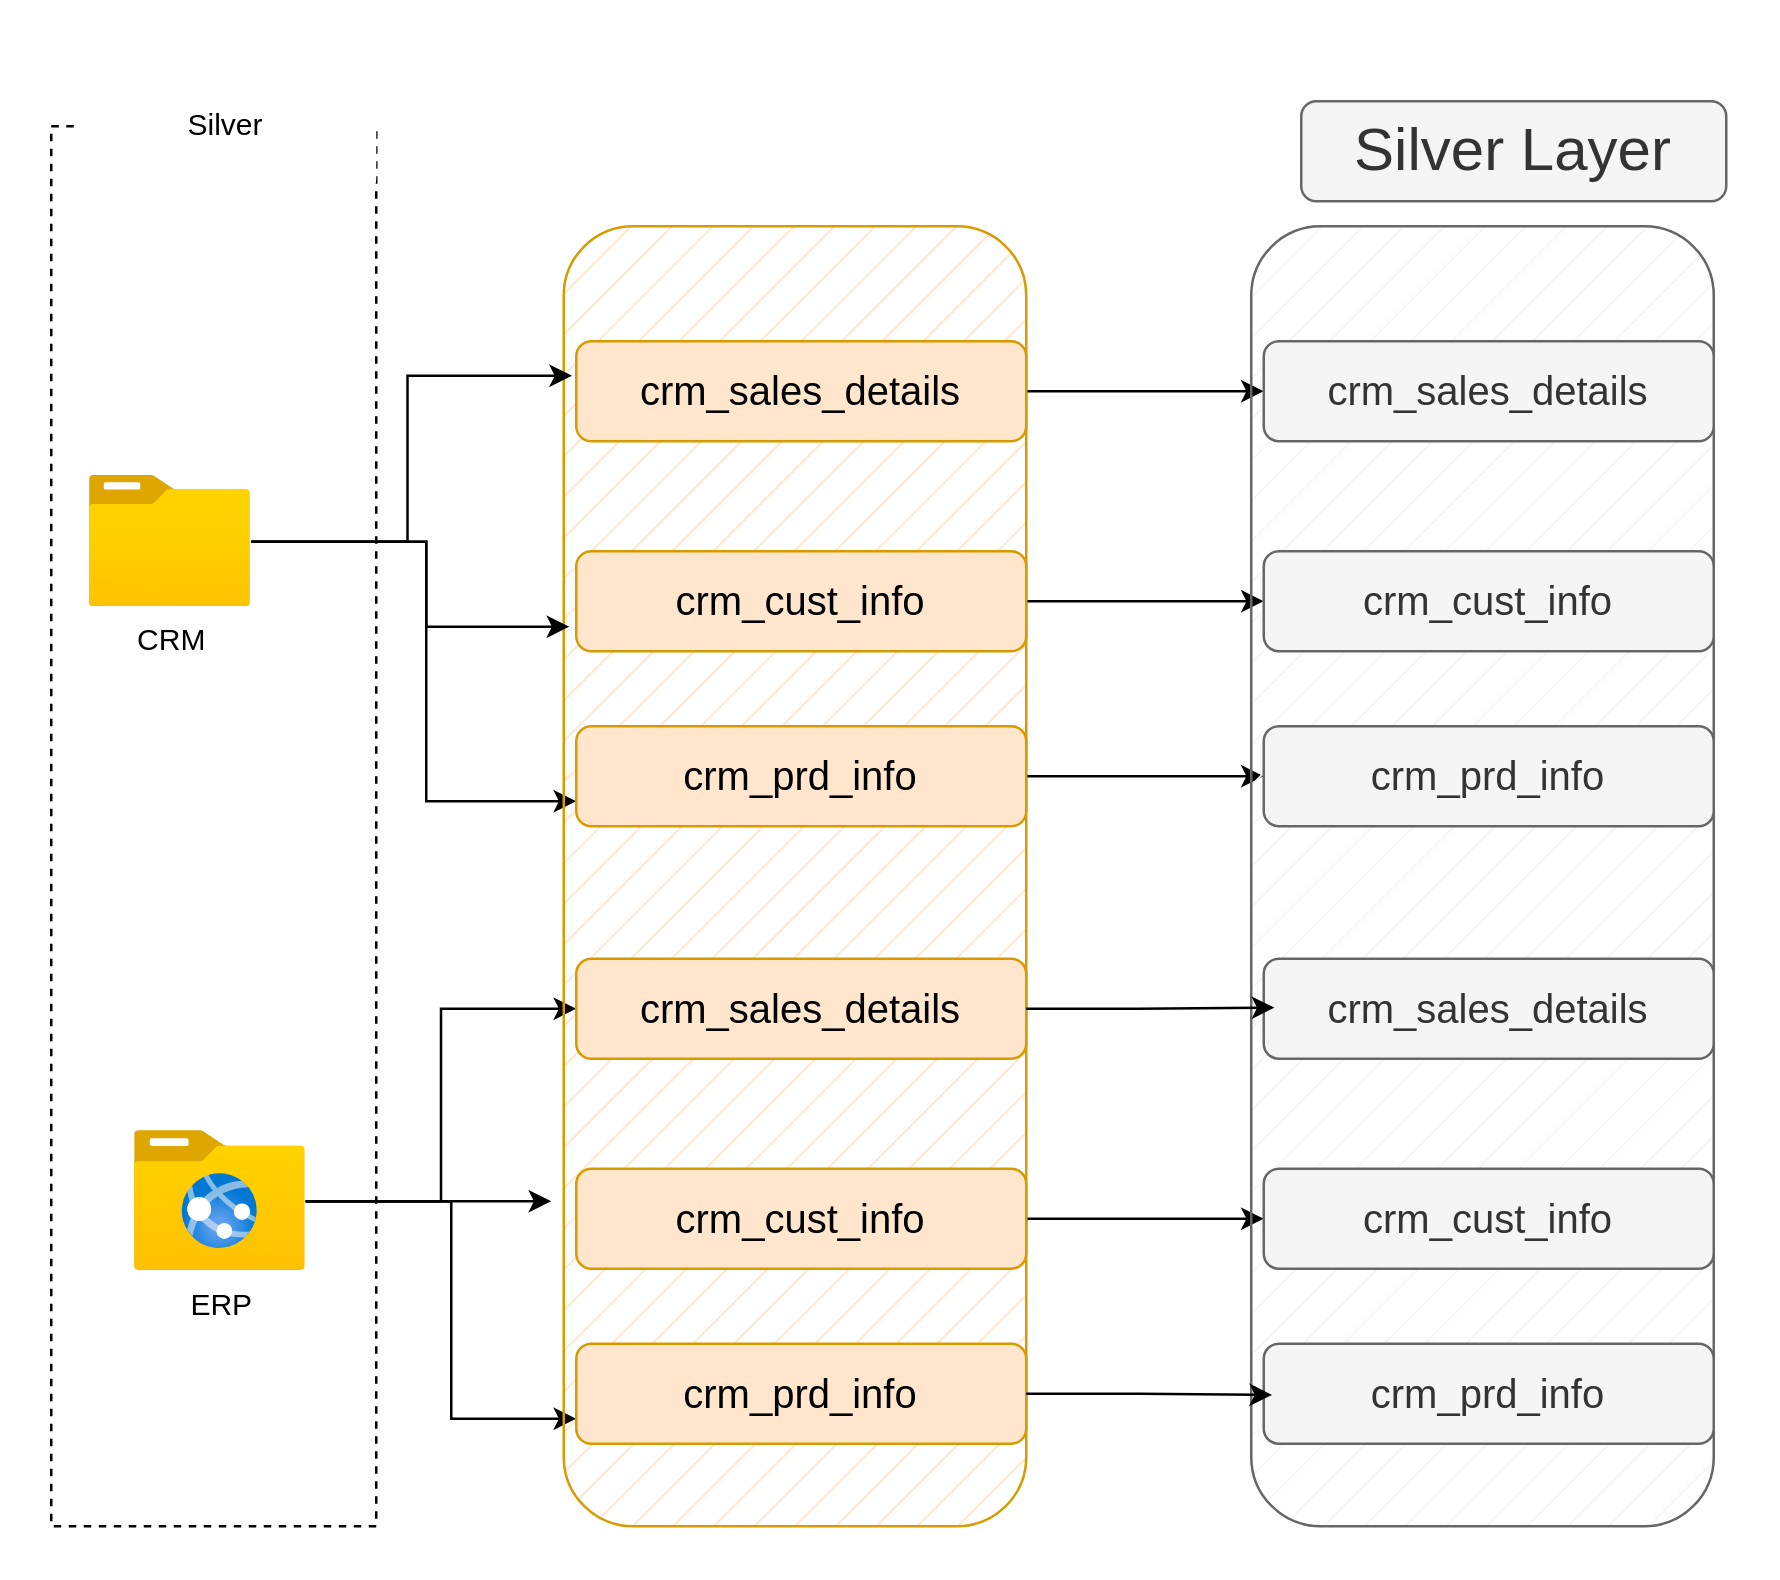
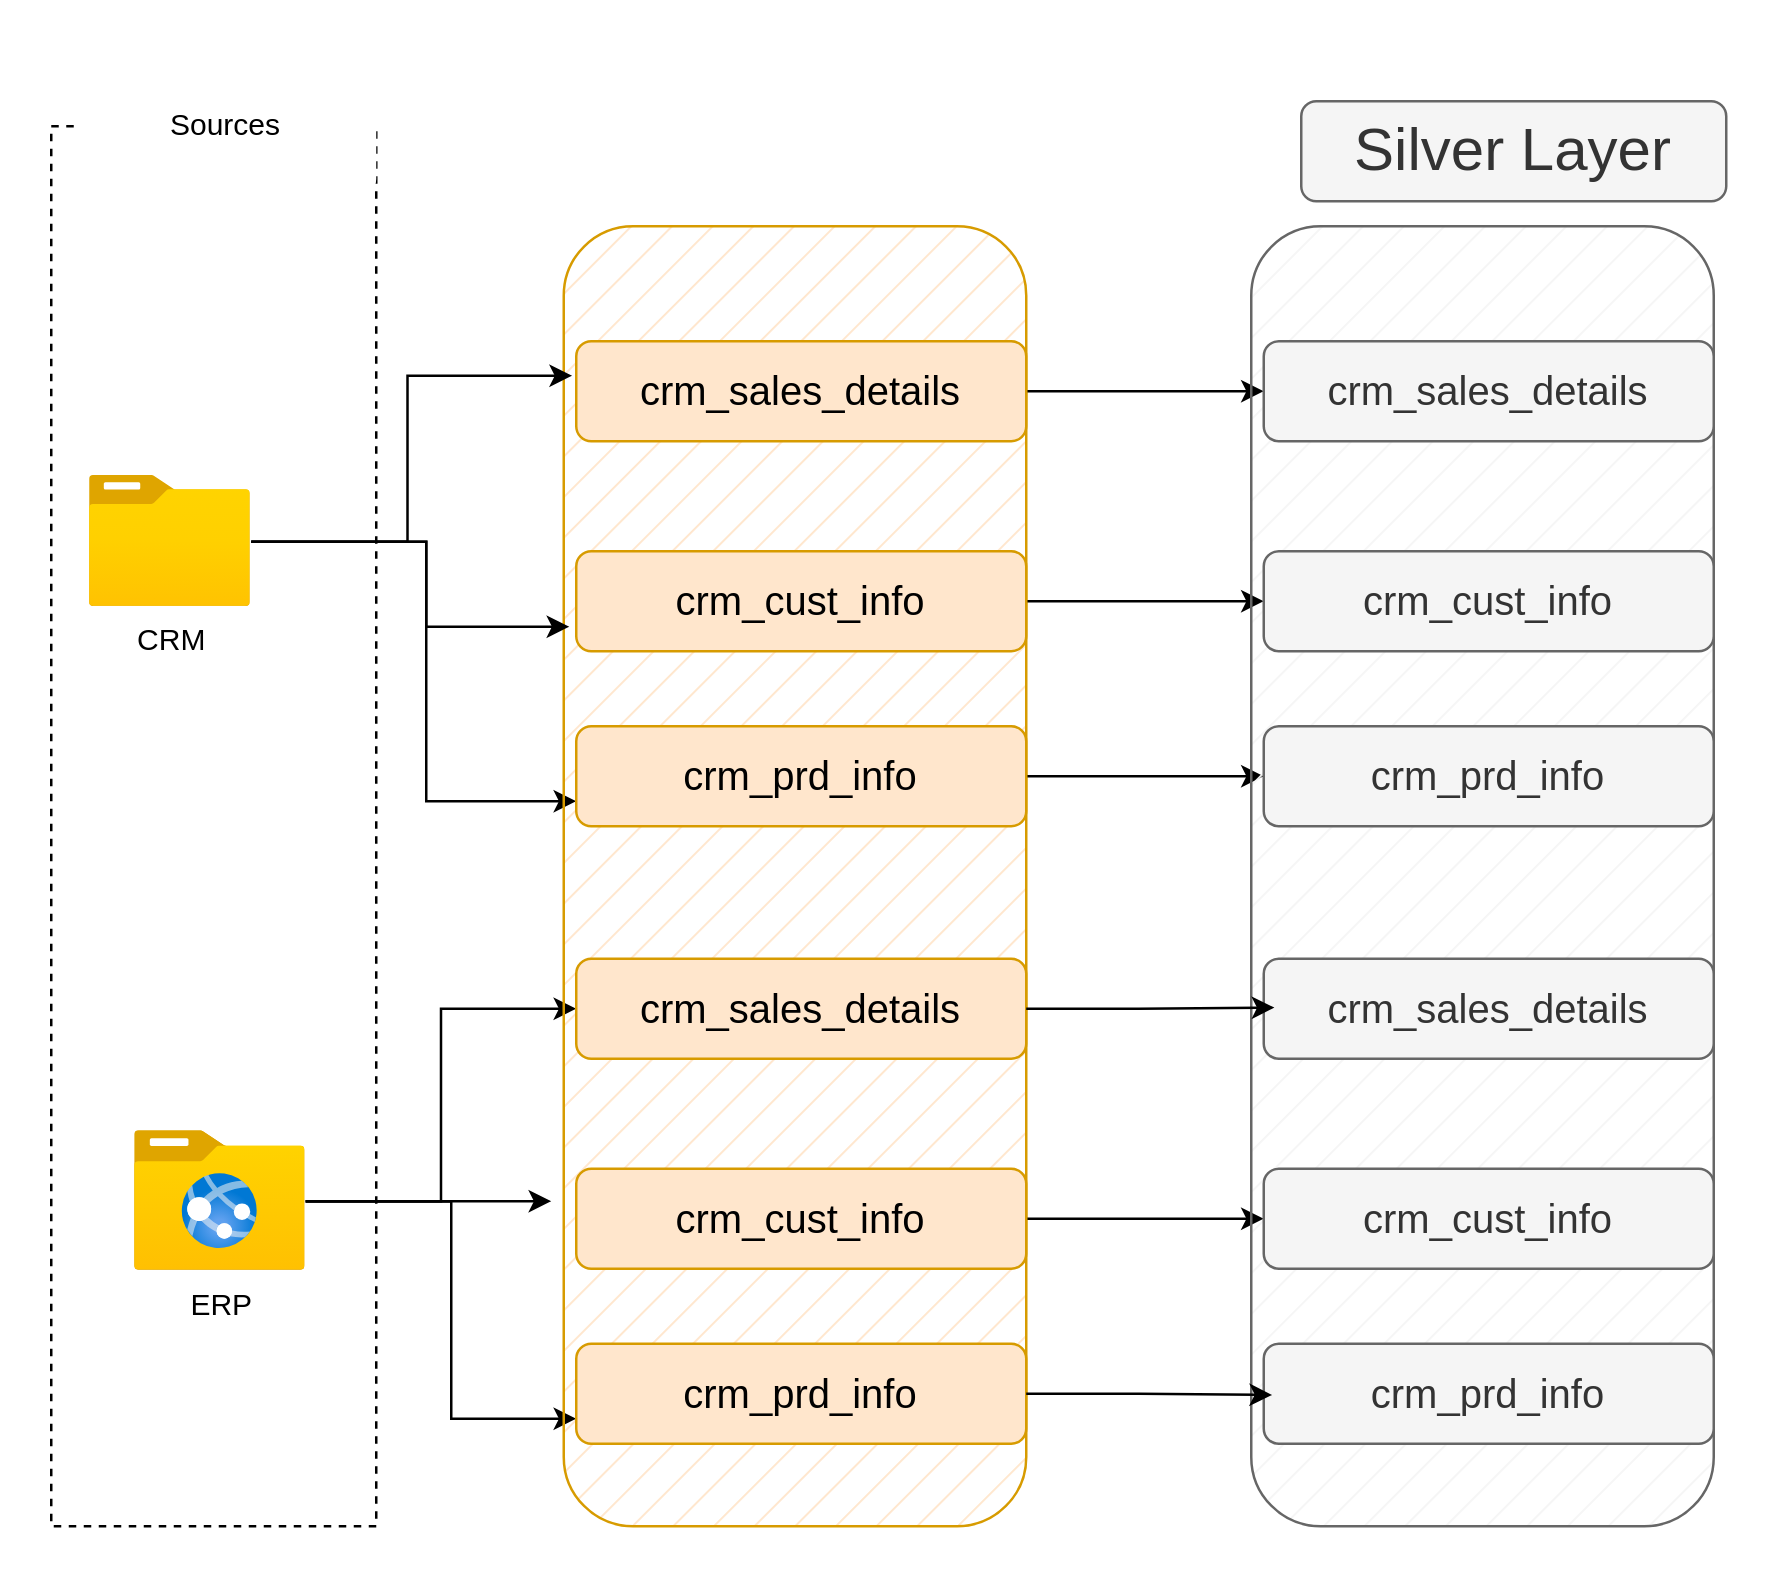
(226, 126) -> (226, 126)
